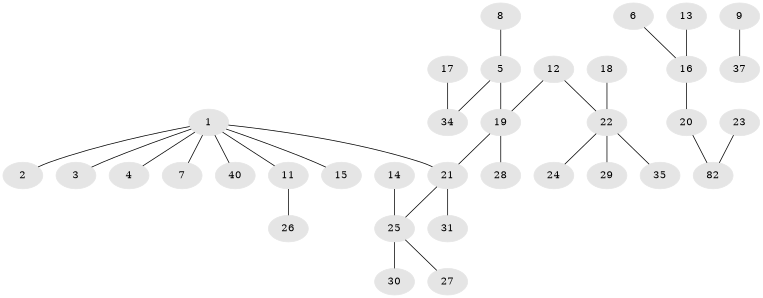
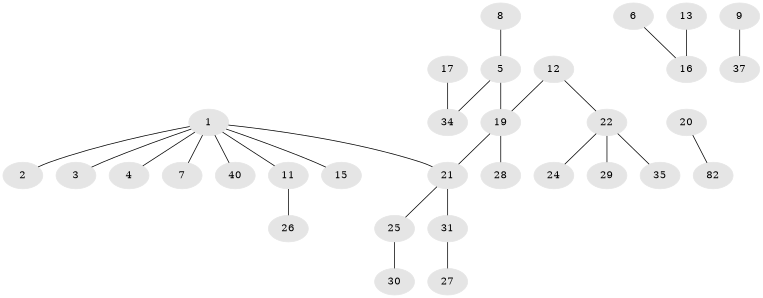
(607, 69) -> none
(687, 96) -> none
(740, 122) -> none
(395, 176) -> none
(421, 255) -> (448, 255)
